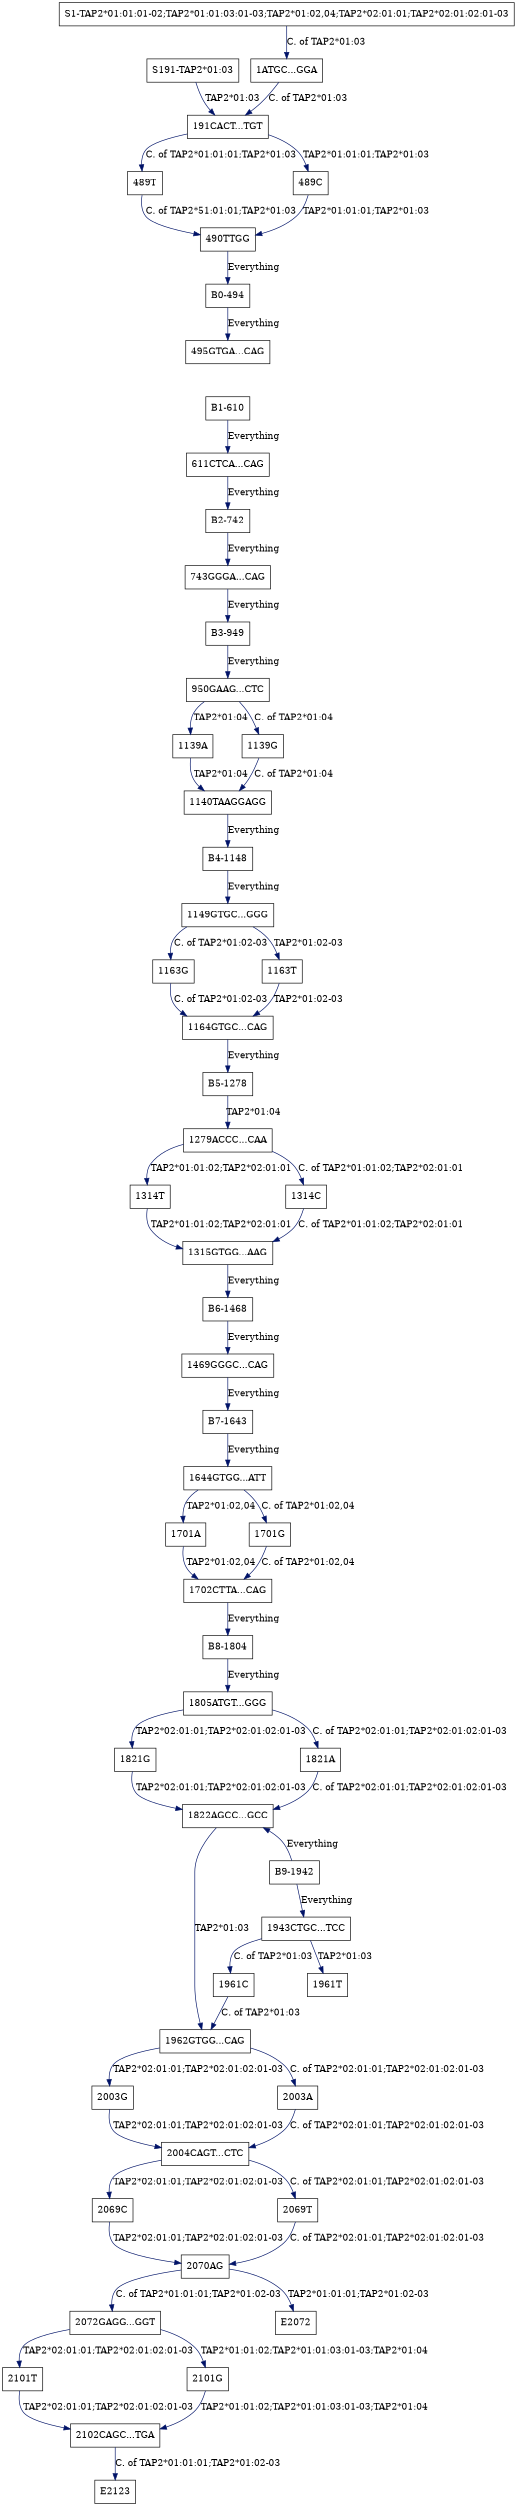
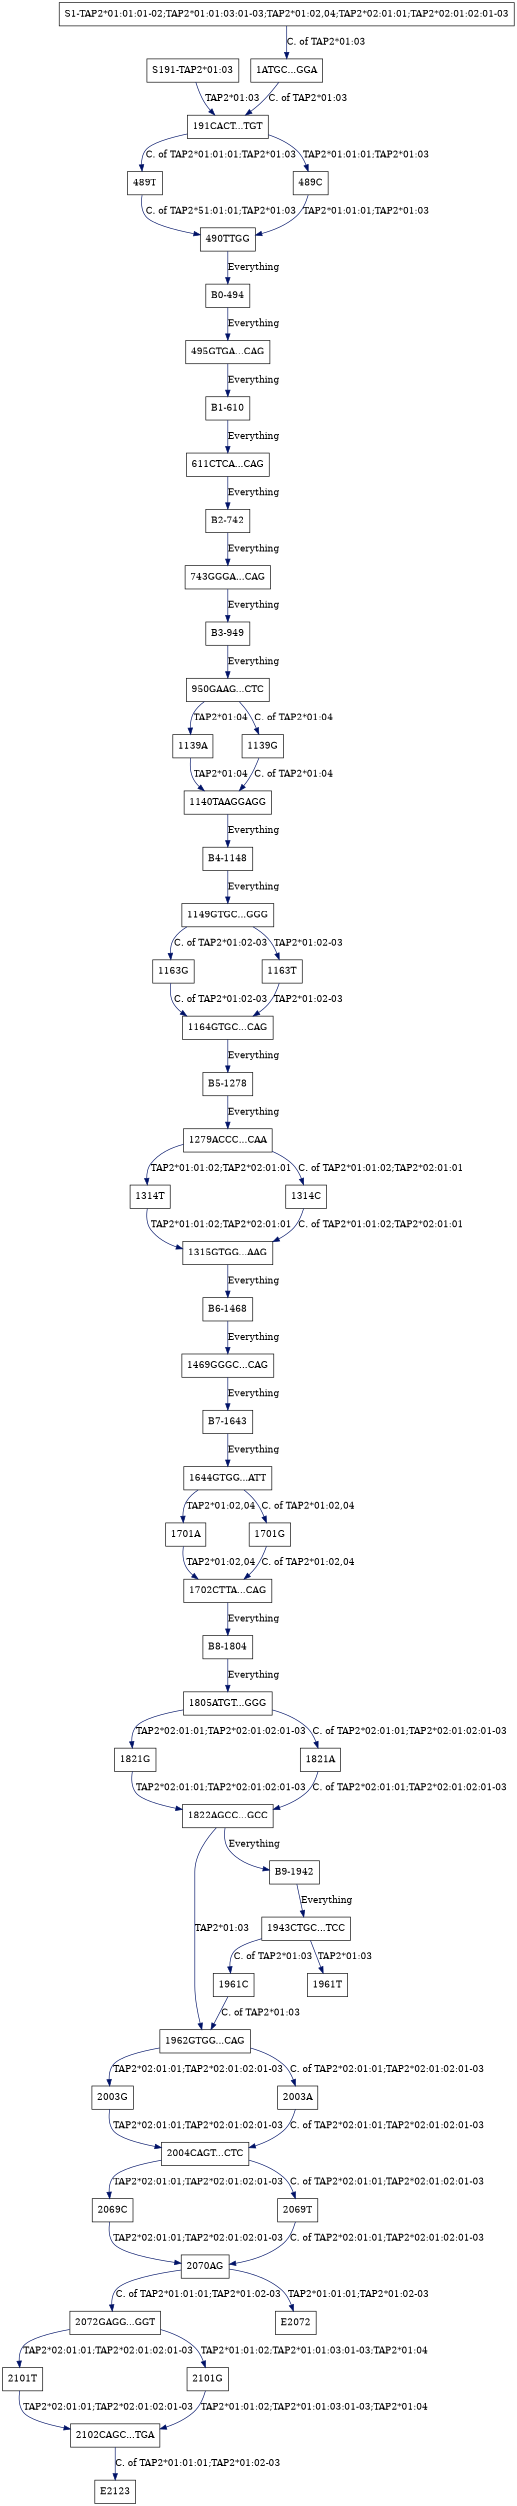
none -> (228, 377)
(254, 1112) -> (254, 1112)
(284, 1843) -> (235, 1856)
